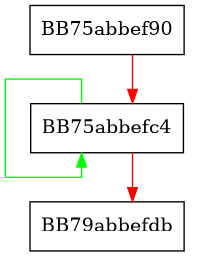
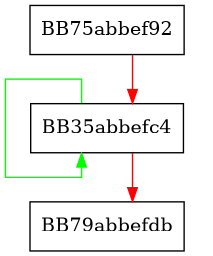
(107, 30) -> (107, 30)
(107, 128) -> (107, 128)
